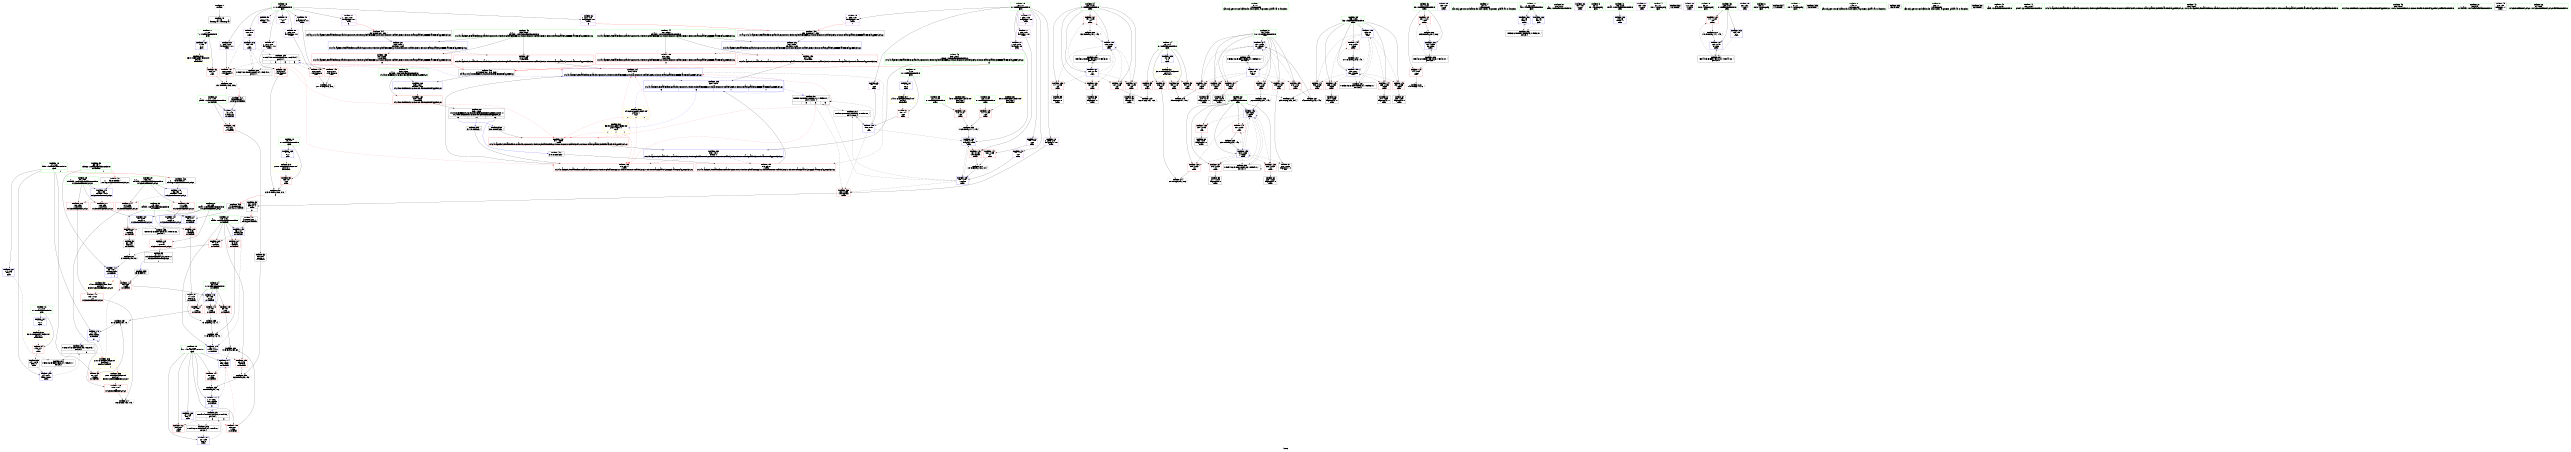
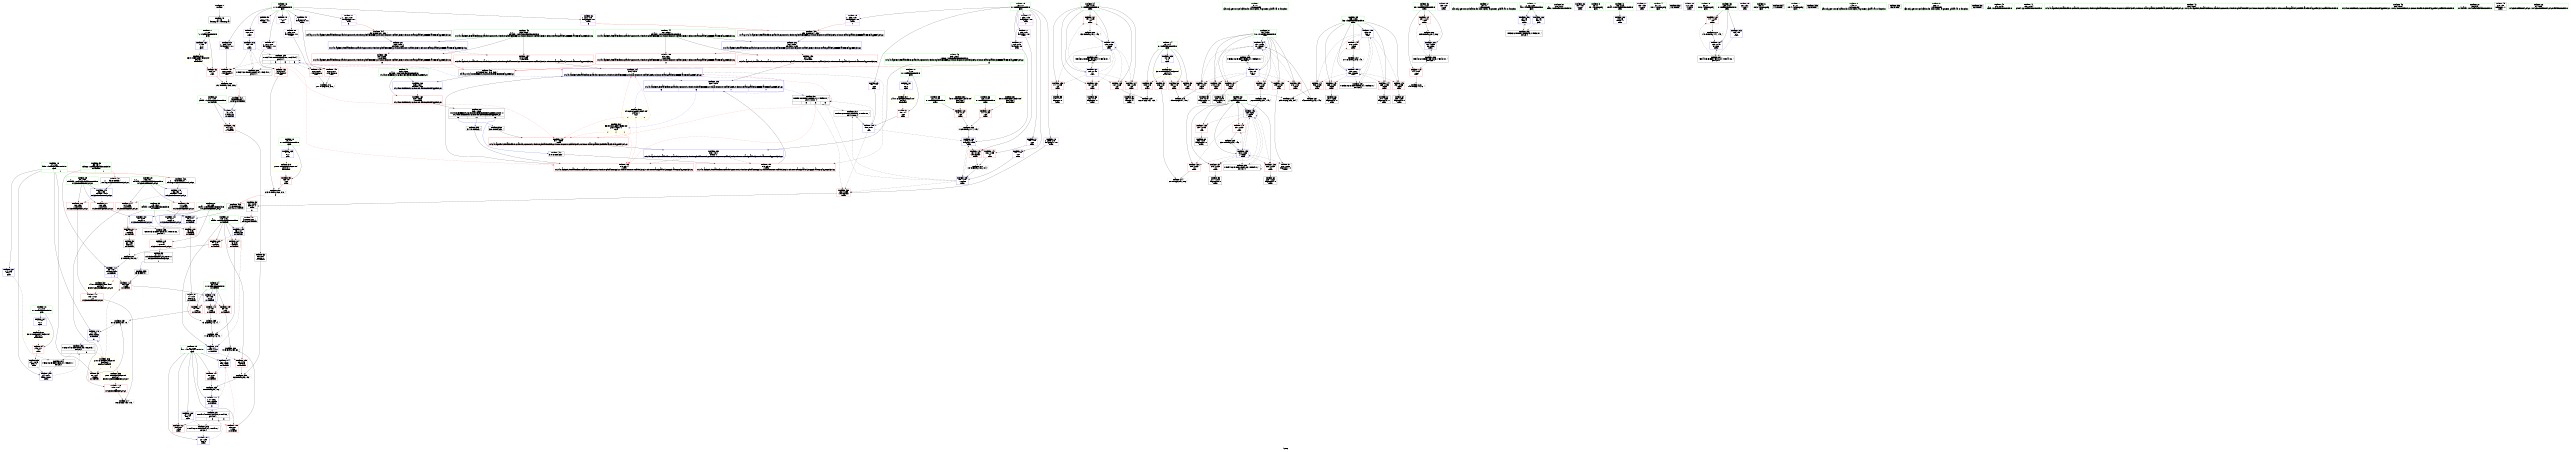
(236, 52) -> (243, 60)
(1285, 170) -> (1285, 170)
